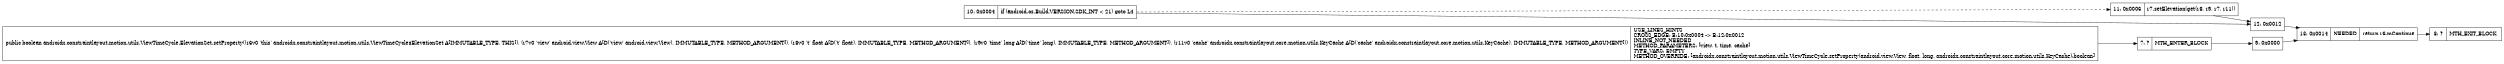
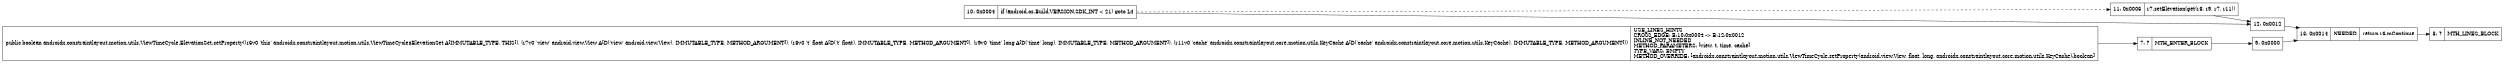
(2473, 34) -> (2473, 34)
